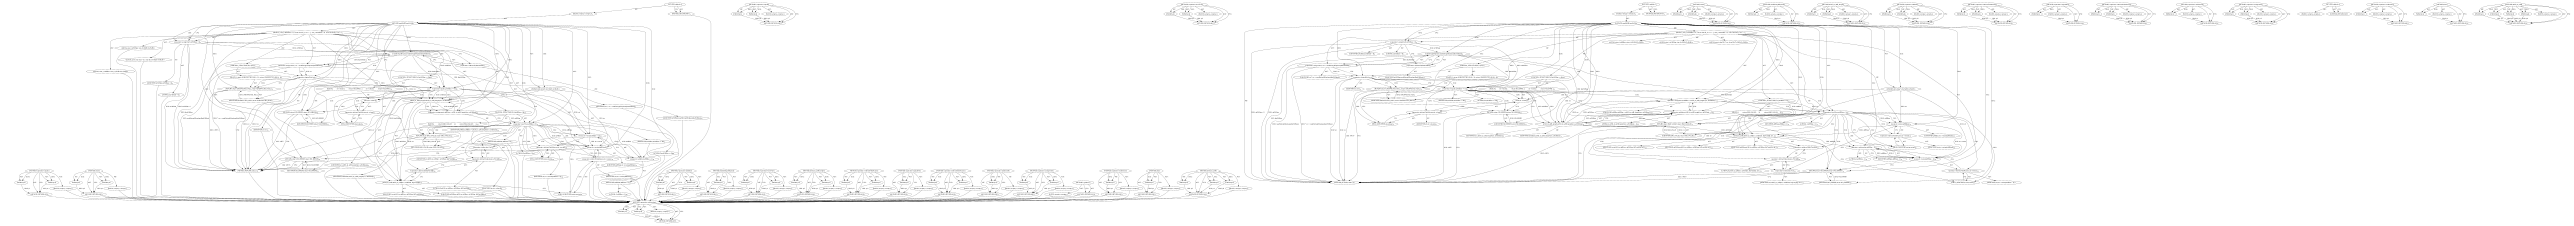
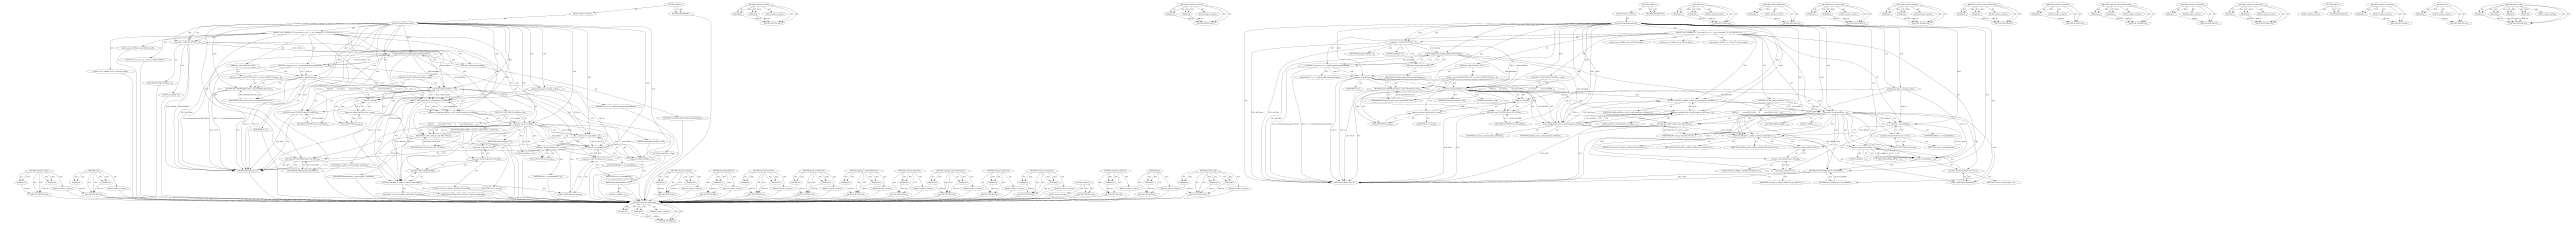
none -> (463, 133)
(437, 159) -> none
